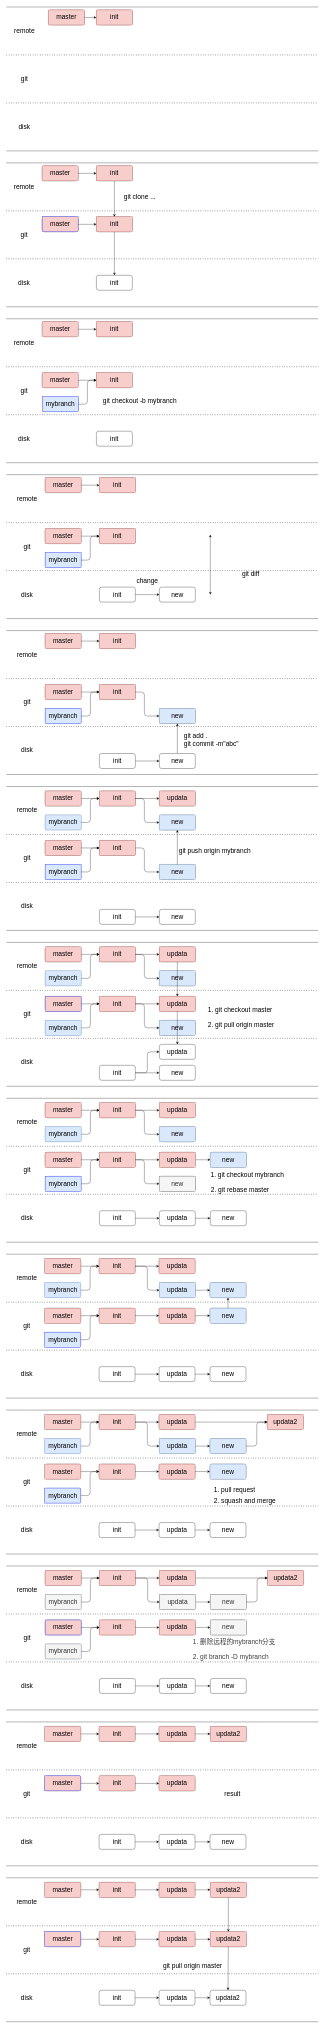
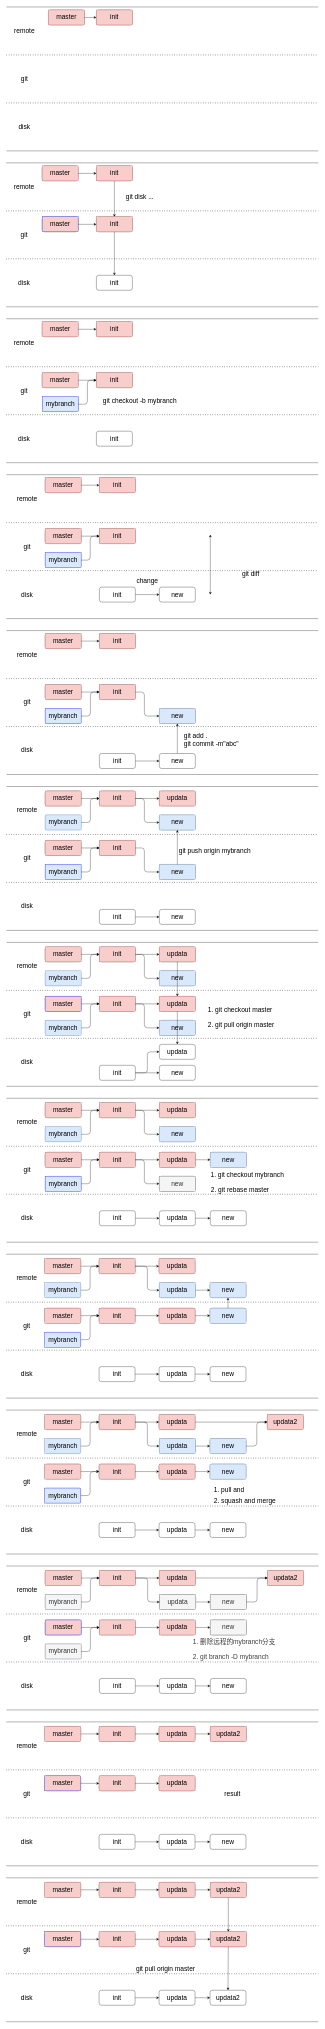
(140, 197) -> (140, 197)
(227, 1490) -> (223, 1490)
(193, 1967) -> (166, 1970)
